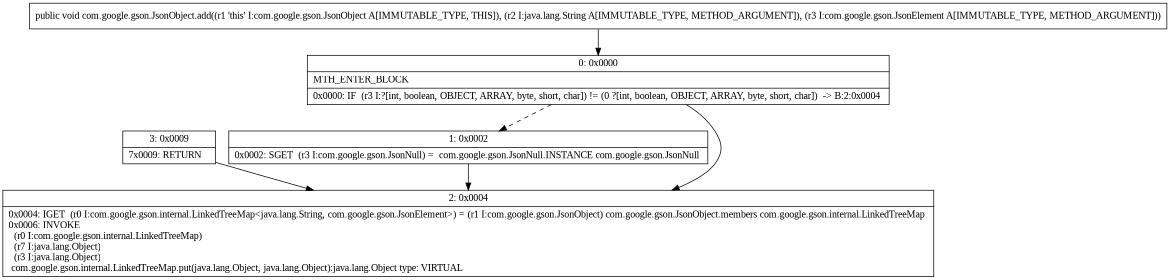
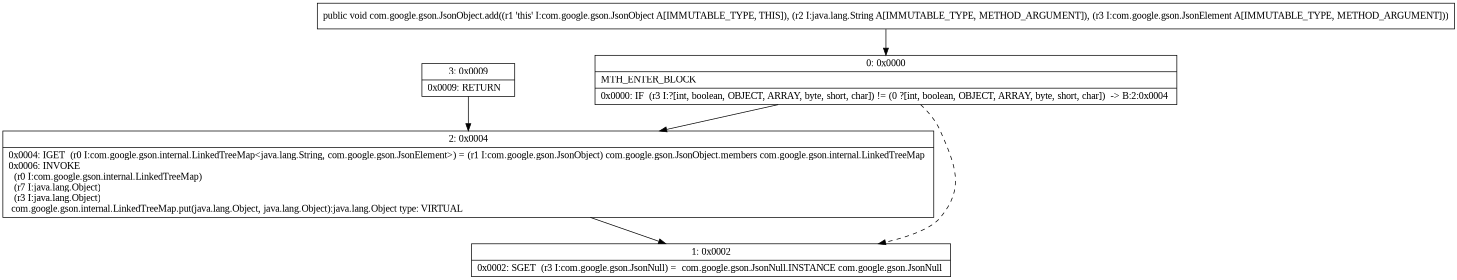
(169, 155) -> (468, 88)
(468, 173) -> (625, 229)
